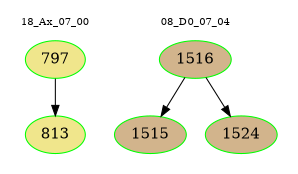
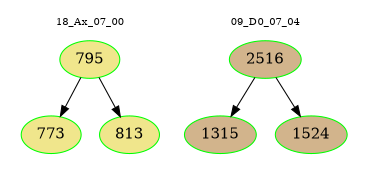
(196, 22) -> (266, 22)
(55, 60) -> (90, 60)
(195, 60) -> (265, 60)
none -> (51, 135)
(150, 135) -> (220, 135)
